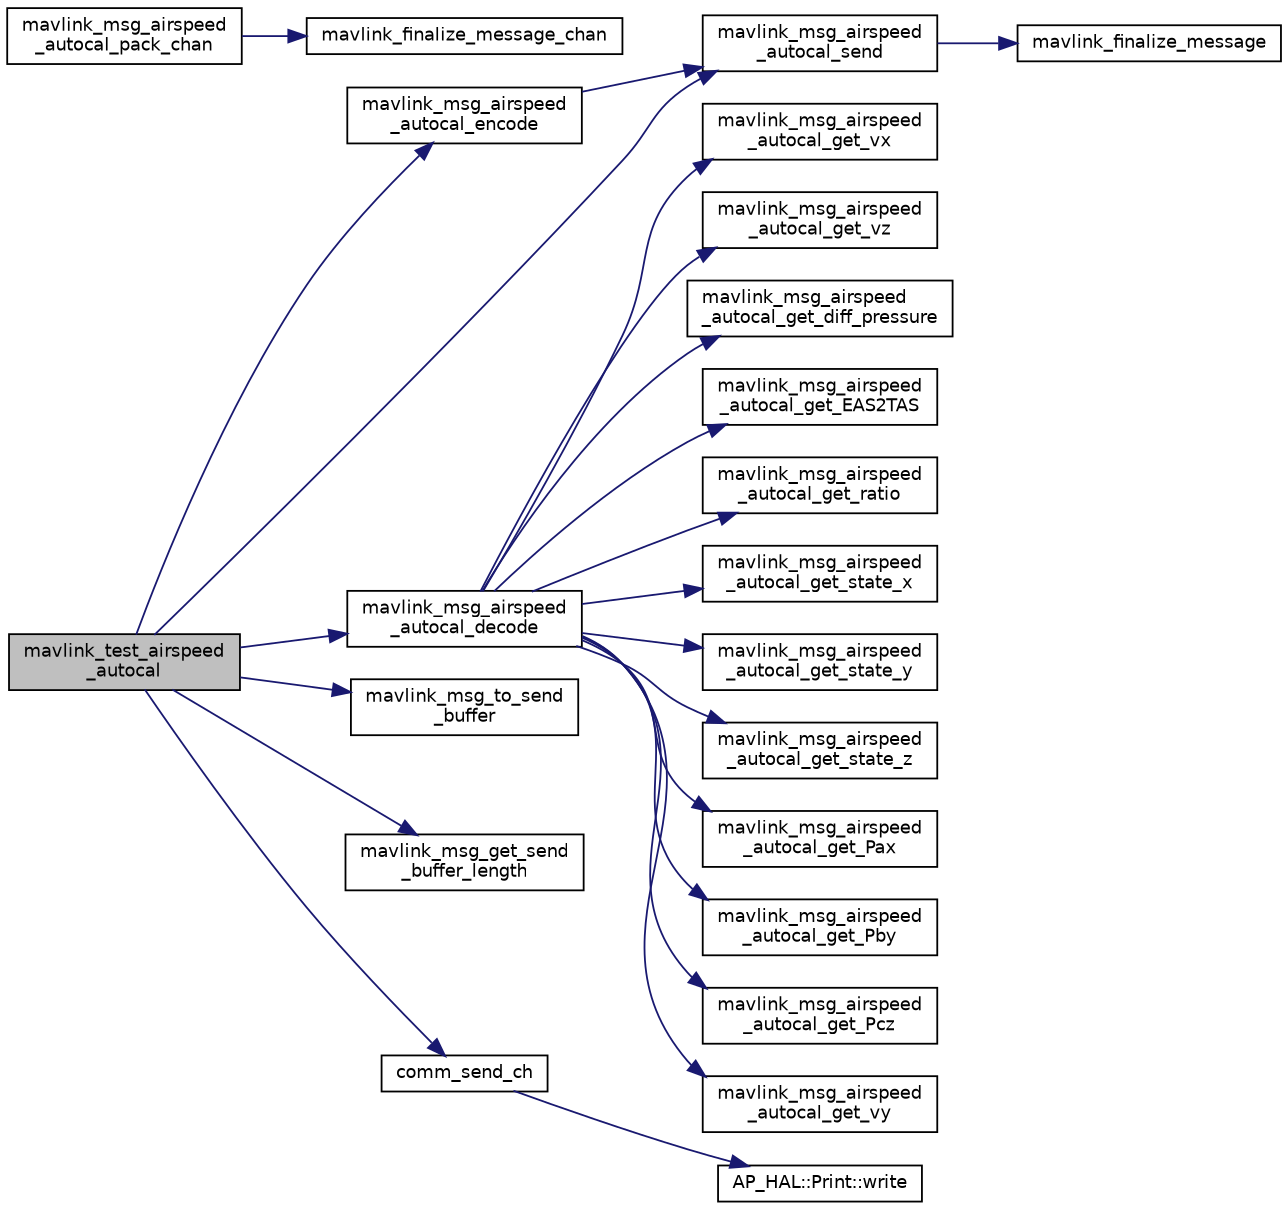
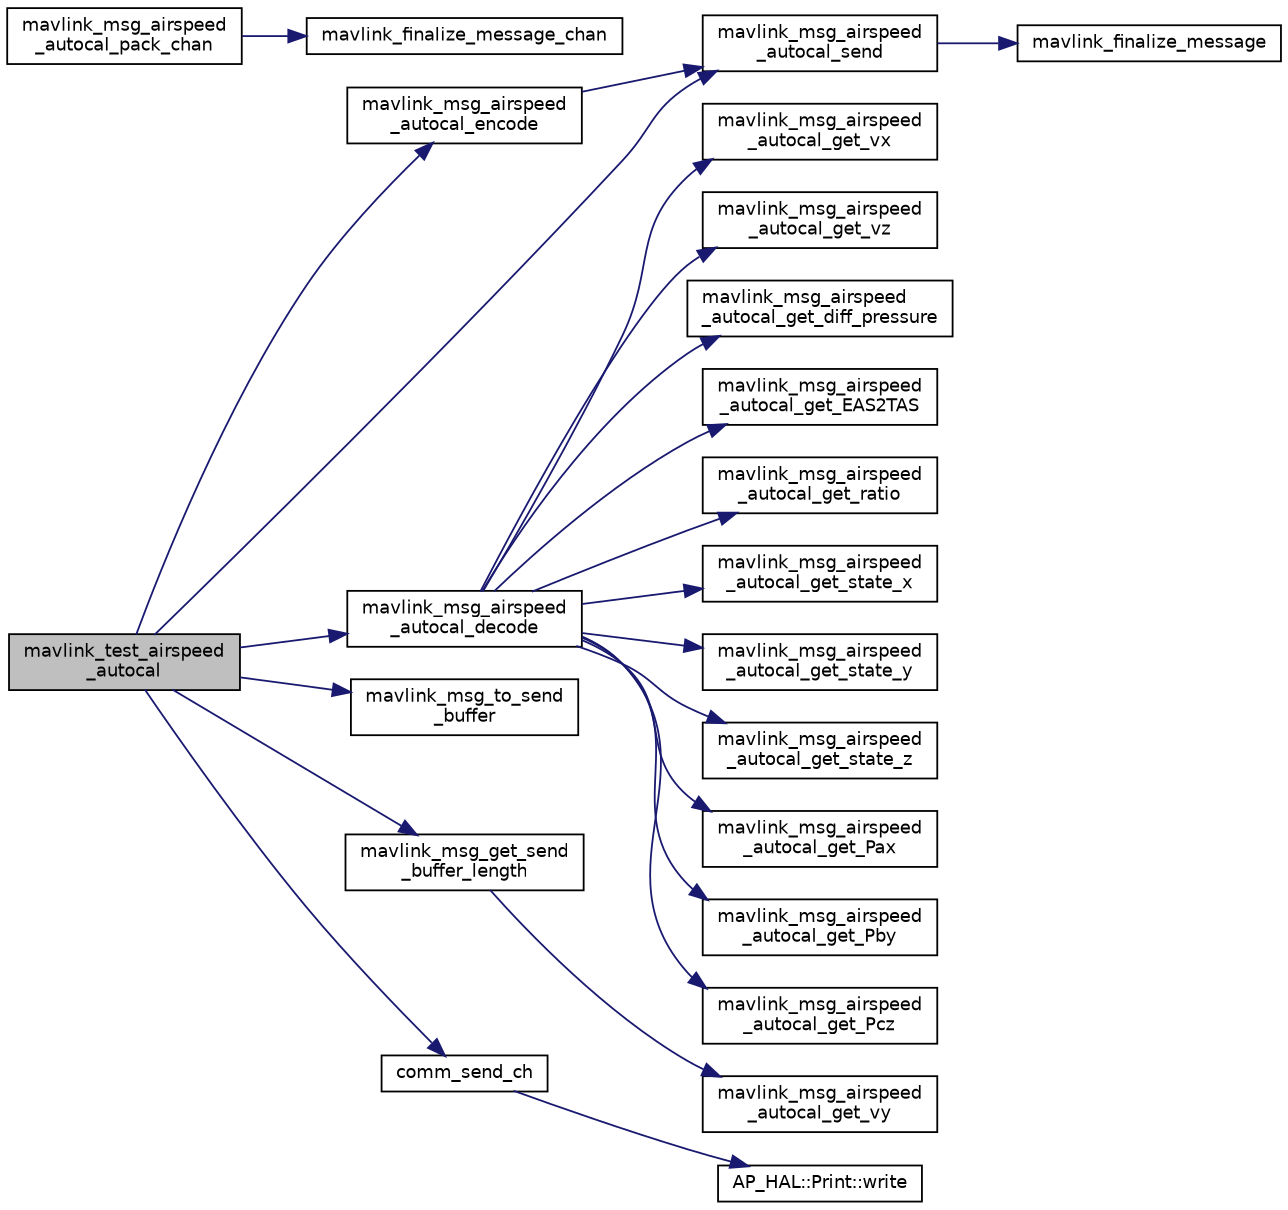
(647, 923) -> (589, 989)
